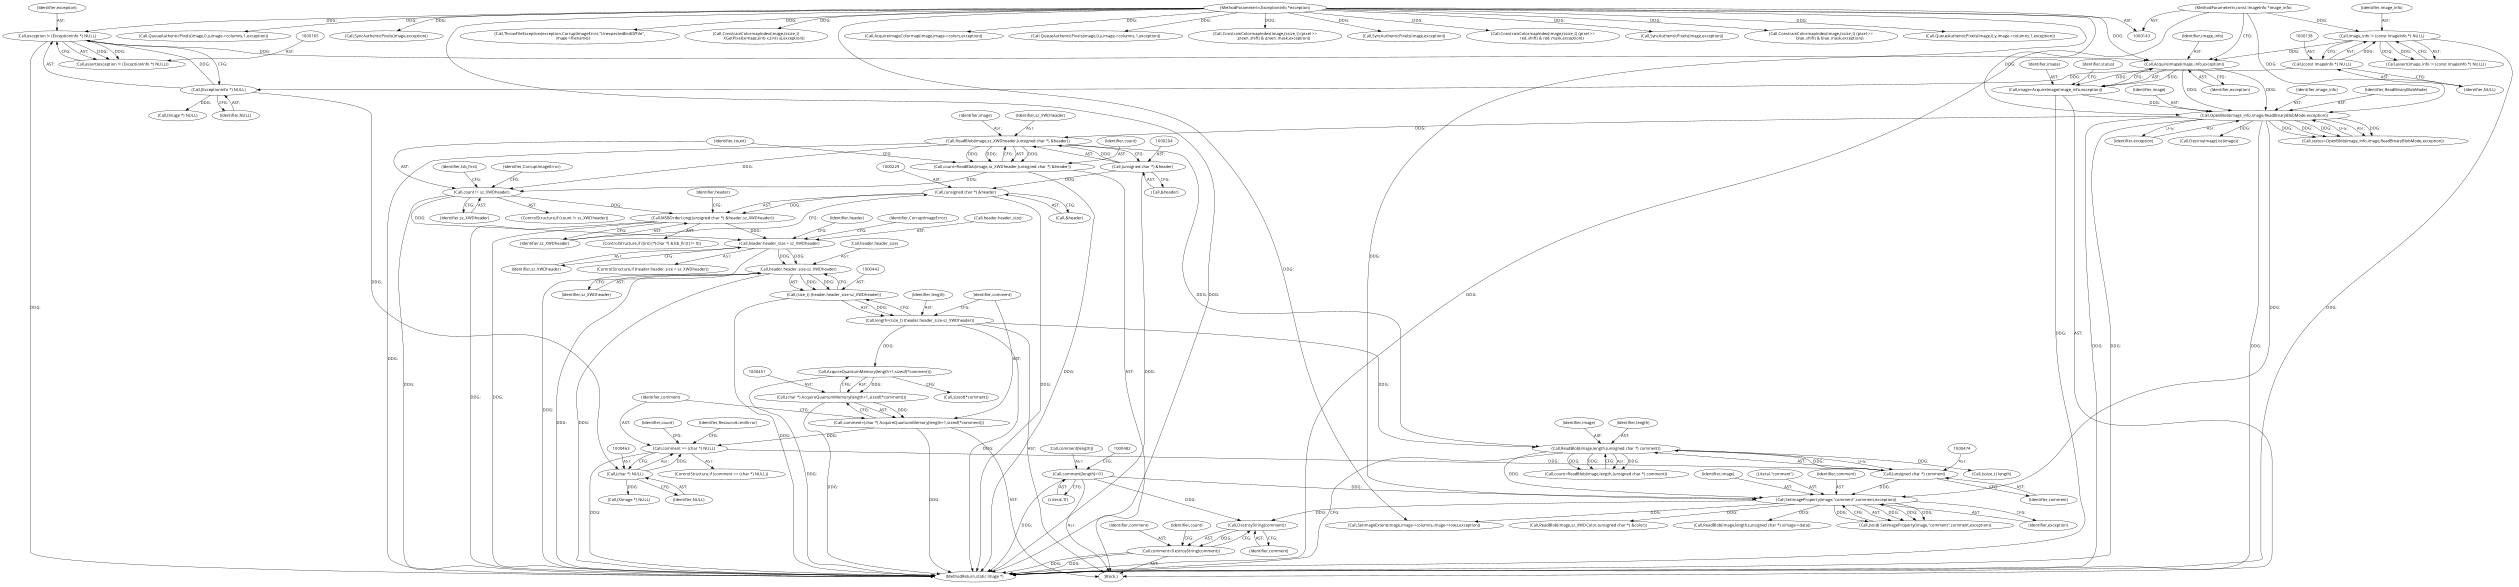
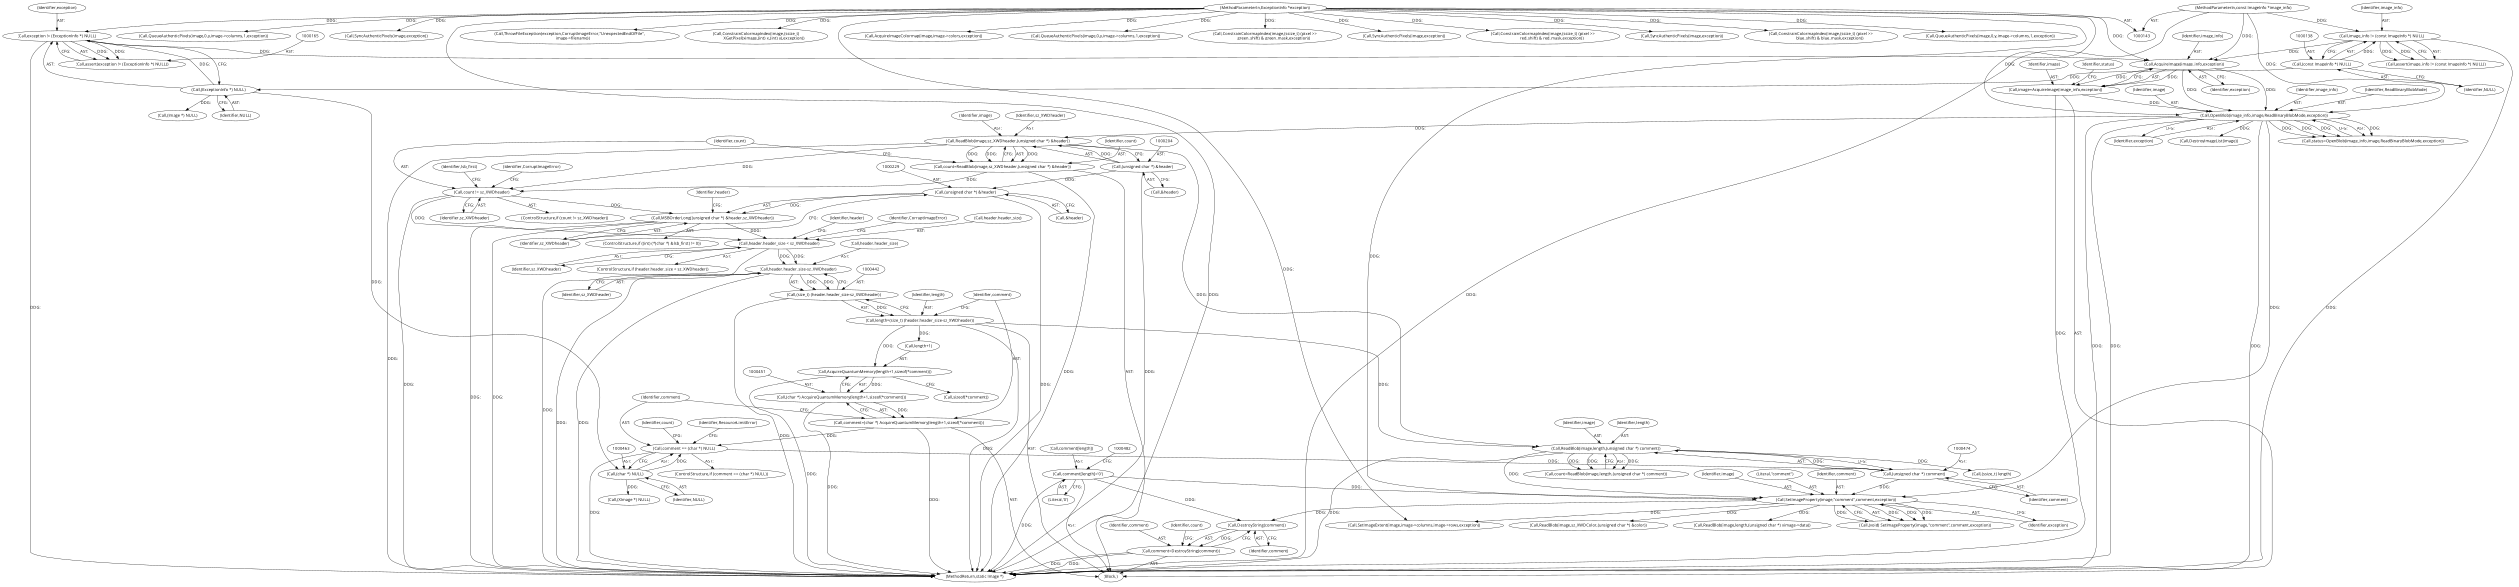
(2248, 36) -> (2248, 36)
none -> (919, 346)
(1335, 513) -> (1335, 513)
